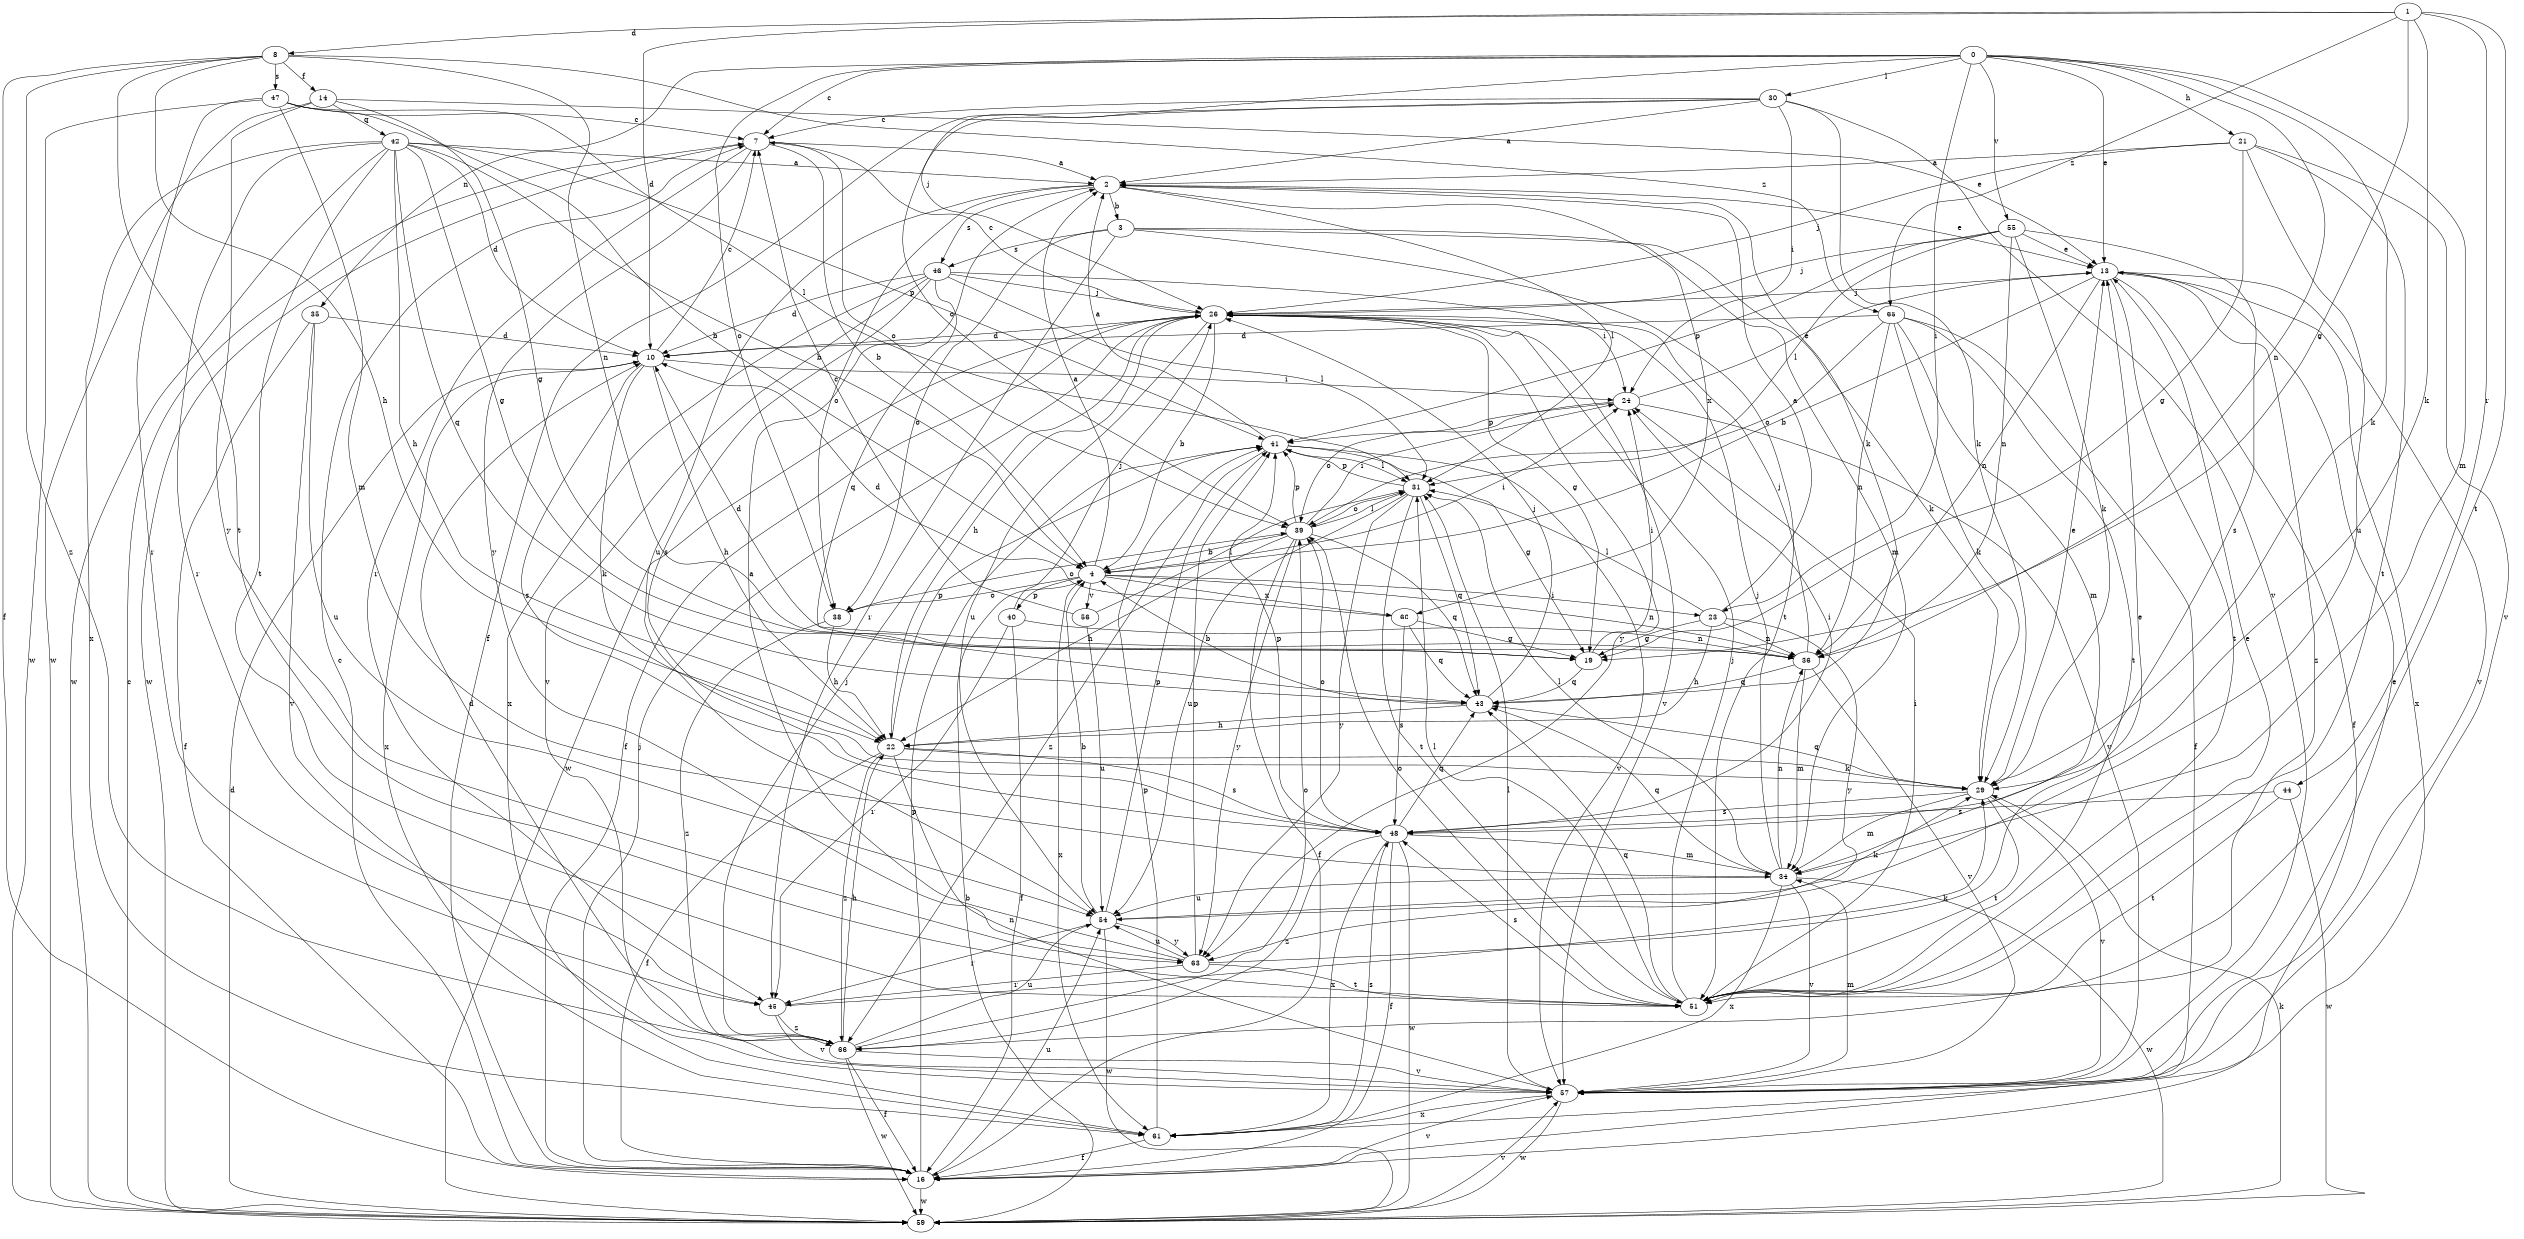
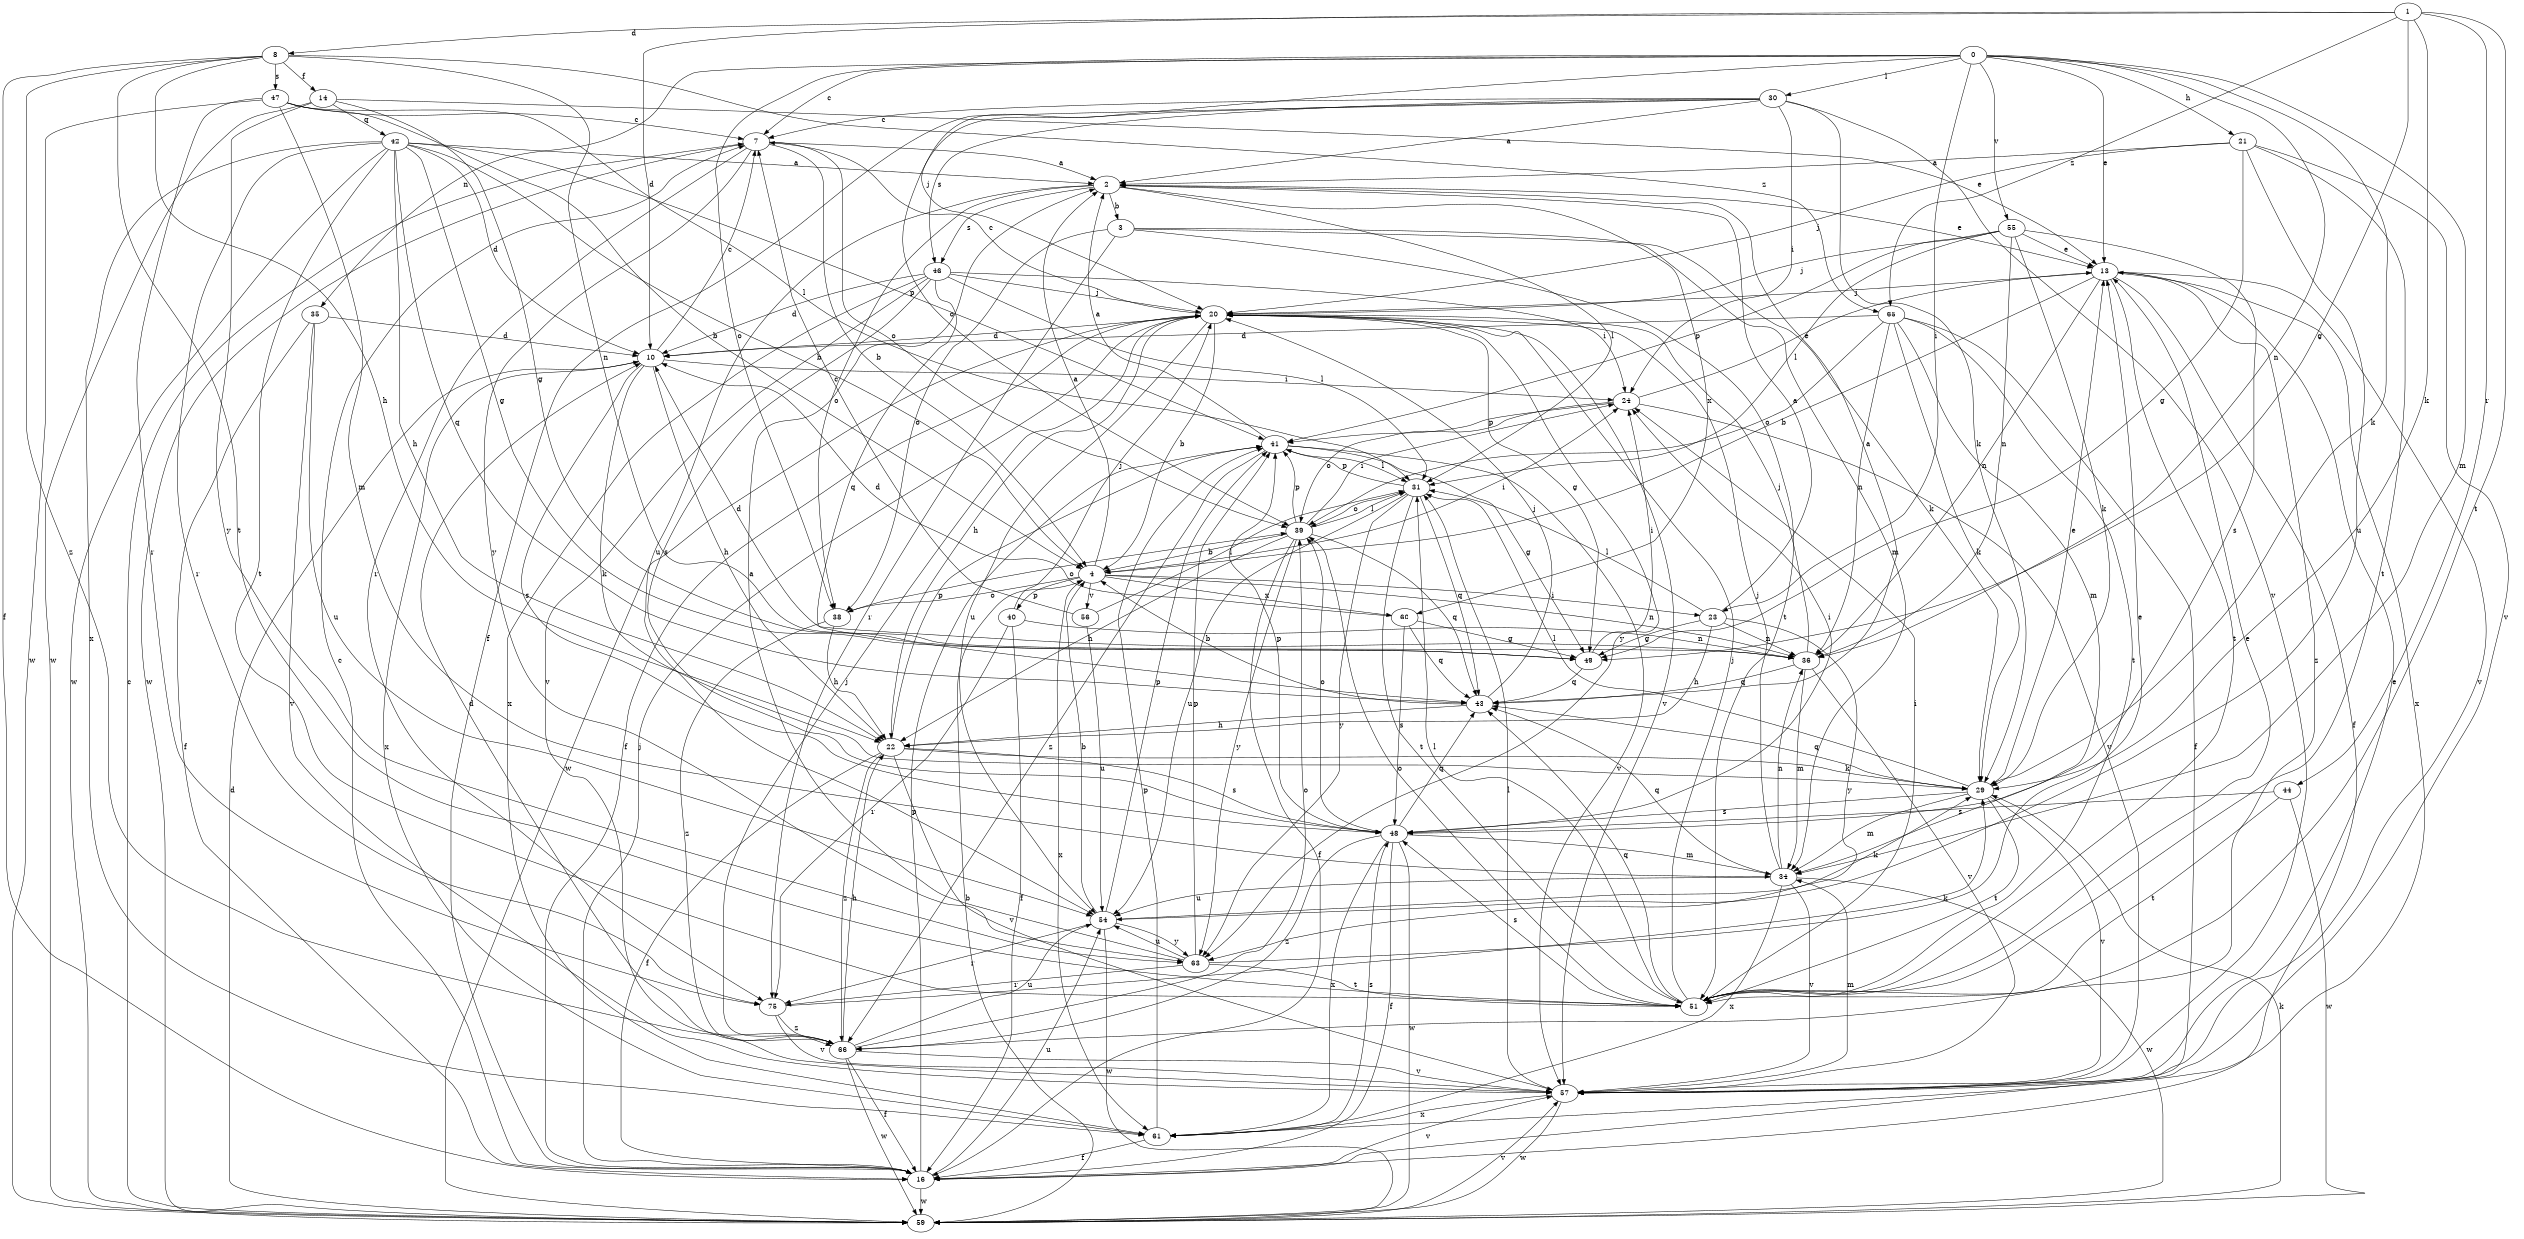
(1029, 243) -> (1208, 114)
(1214, 315) -> (1214, 315)
(1868, 445) -> (1868, 445)
(1589, 661) -> (1589, 661)
(1589, 712) -> (1671, 697)
(1012, 920) -> (1012, 920)
(773, 1007) -> (773, 1007)
